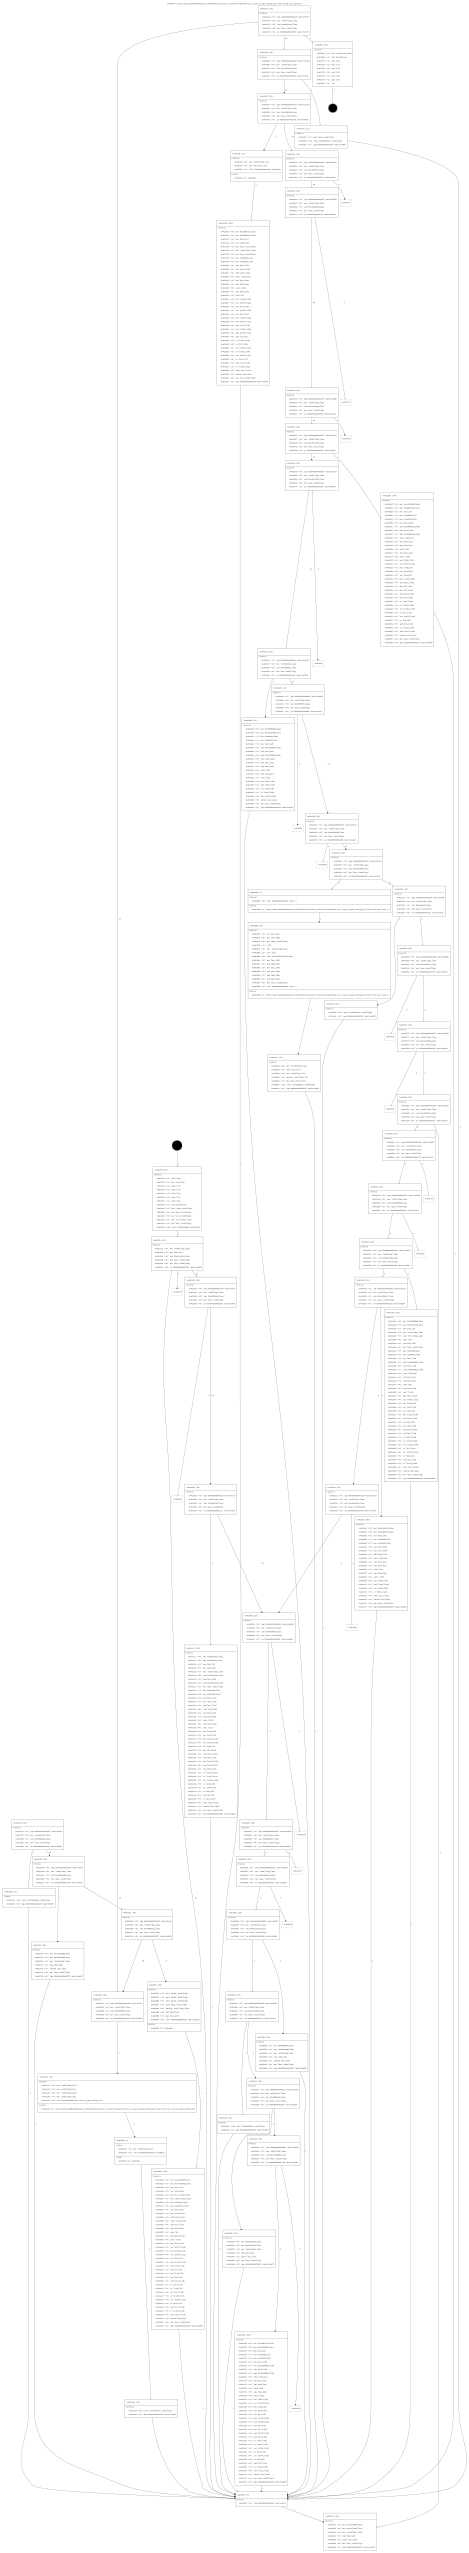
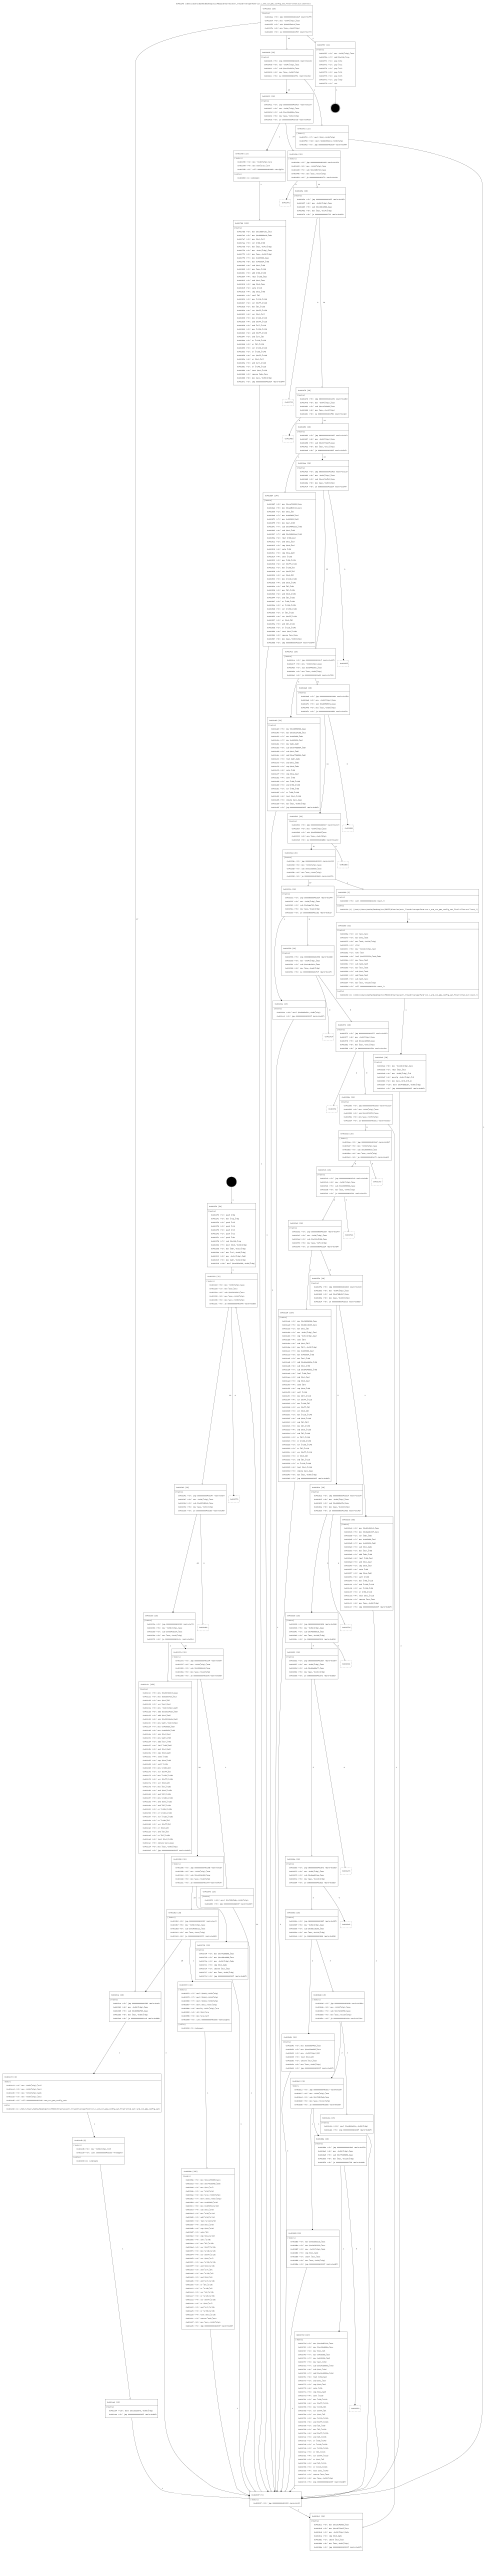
(240, 1563) -> (183, 1645)
